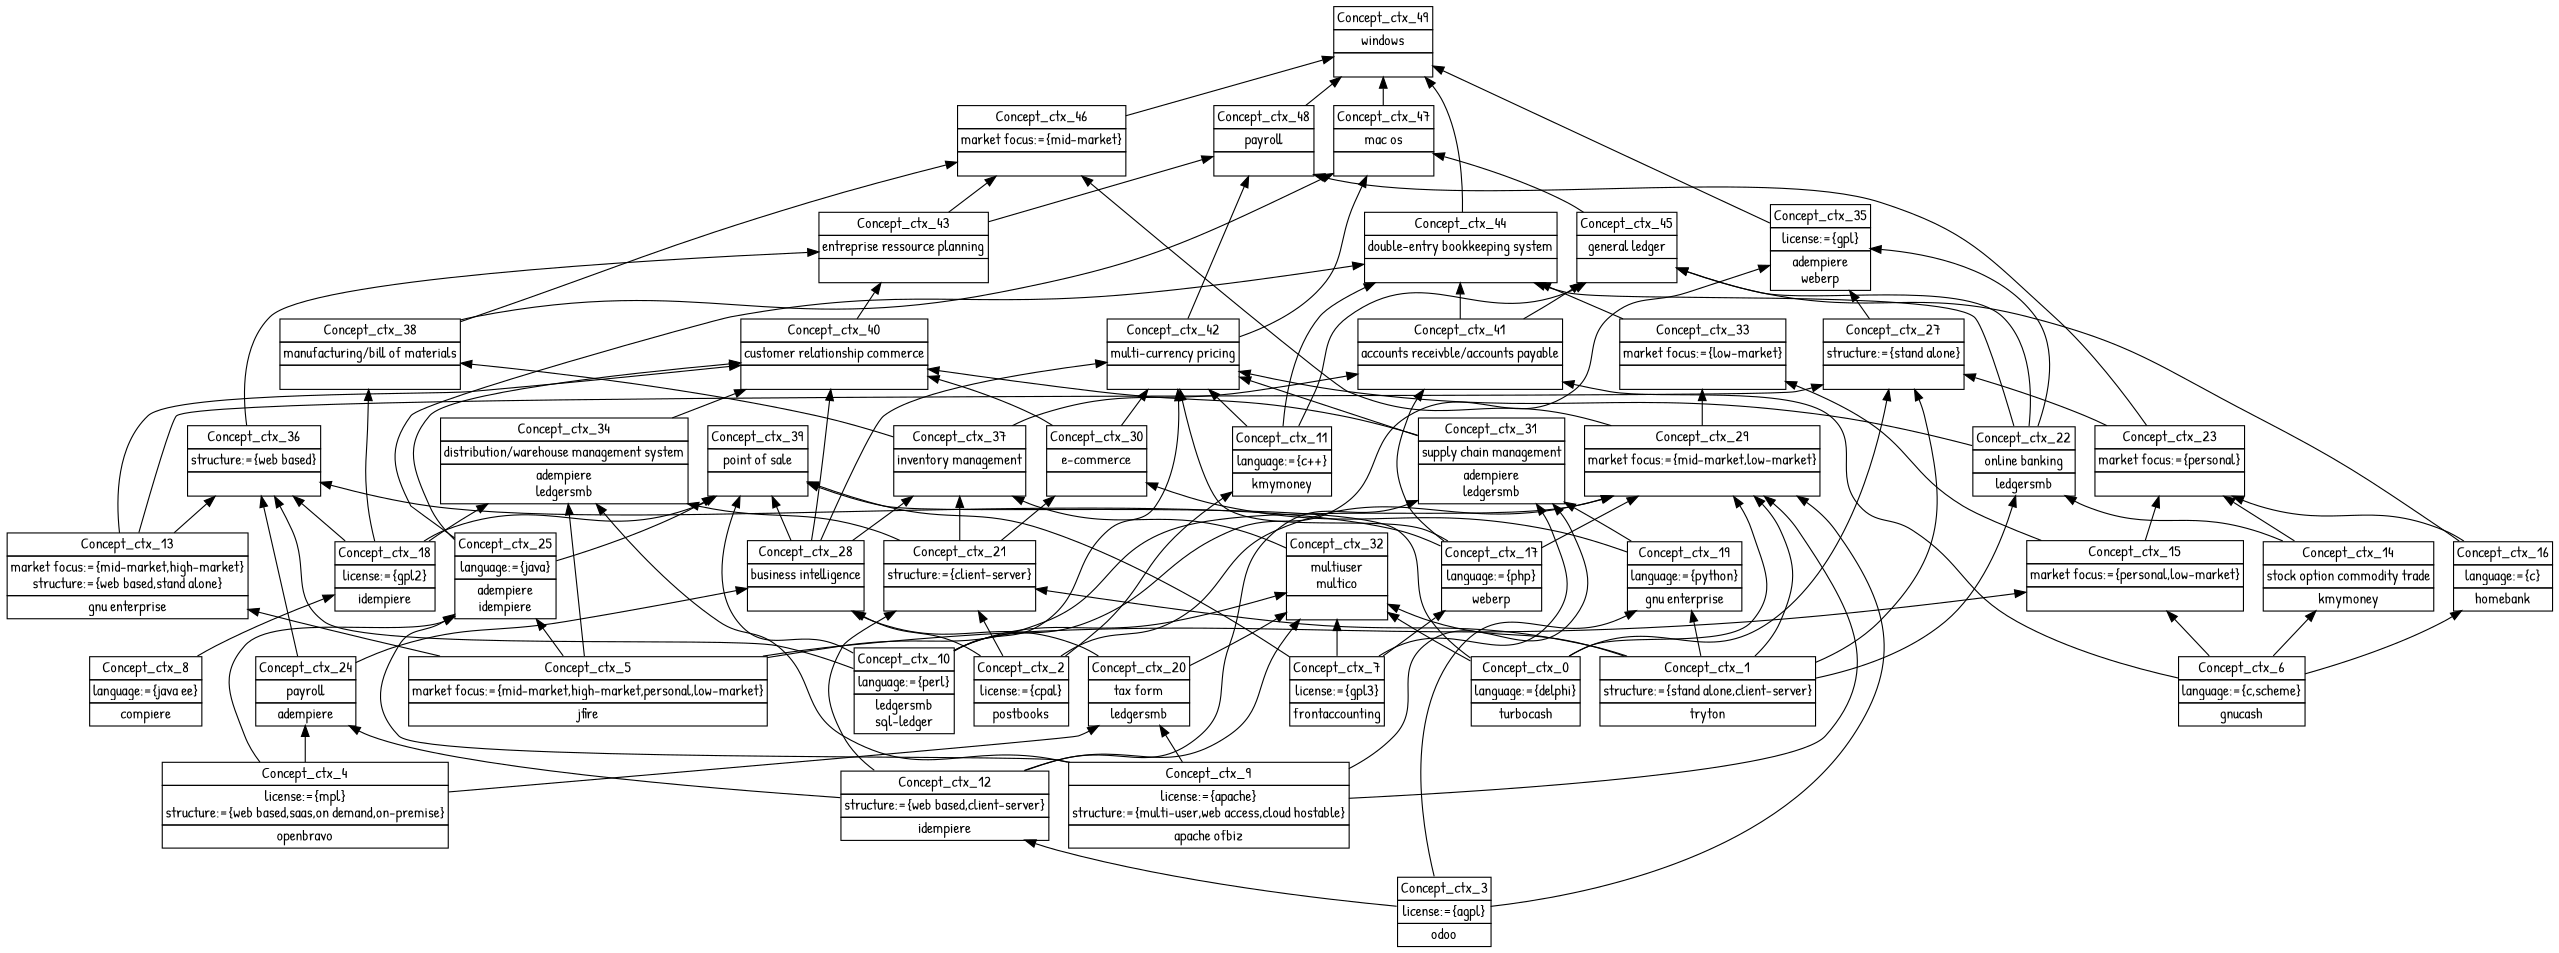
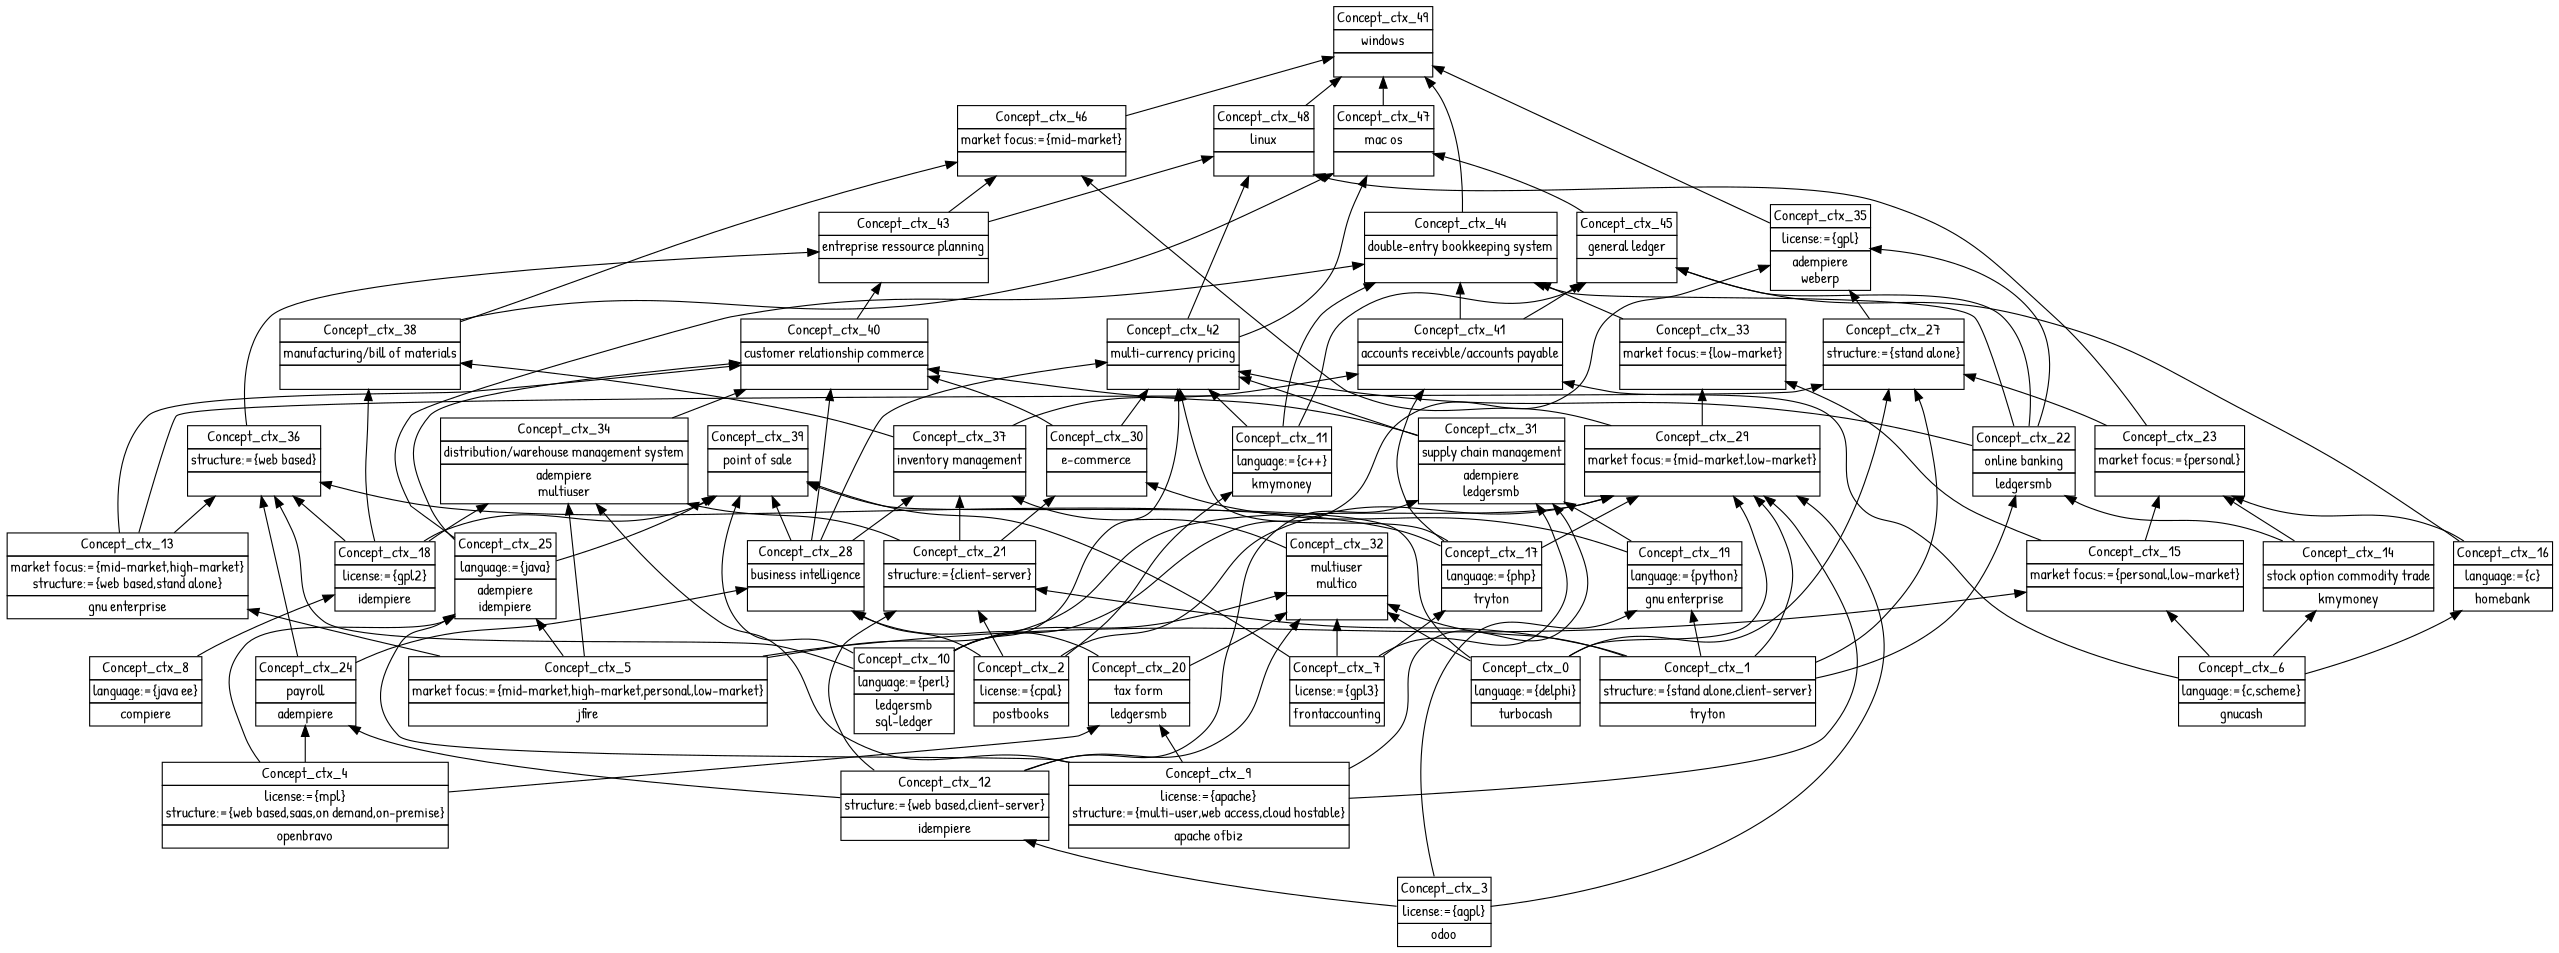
(1264, 140) -> (1264, 140)
(564, 492) -> (564, 492)
(1492, 599) -> (1492, 599)
